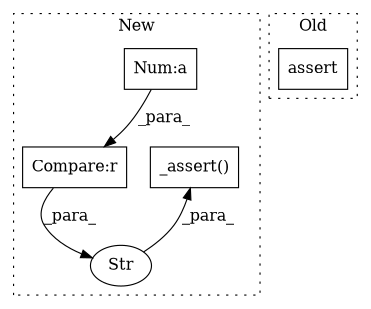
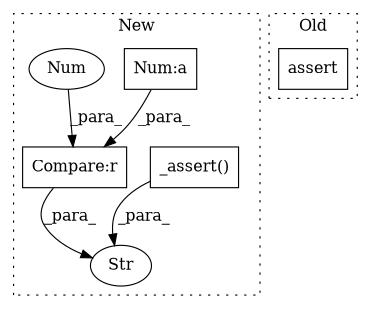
none -> (67, 69)
(170, 230) -> (122, 202)
